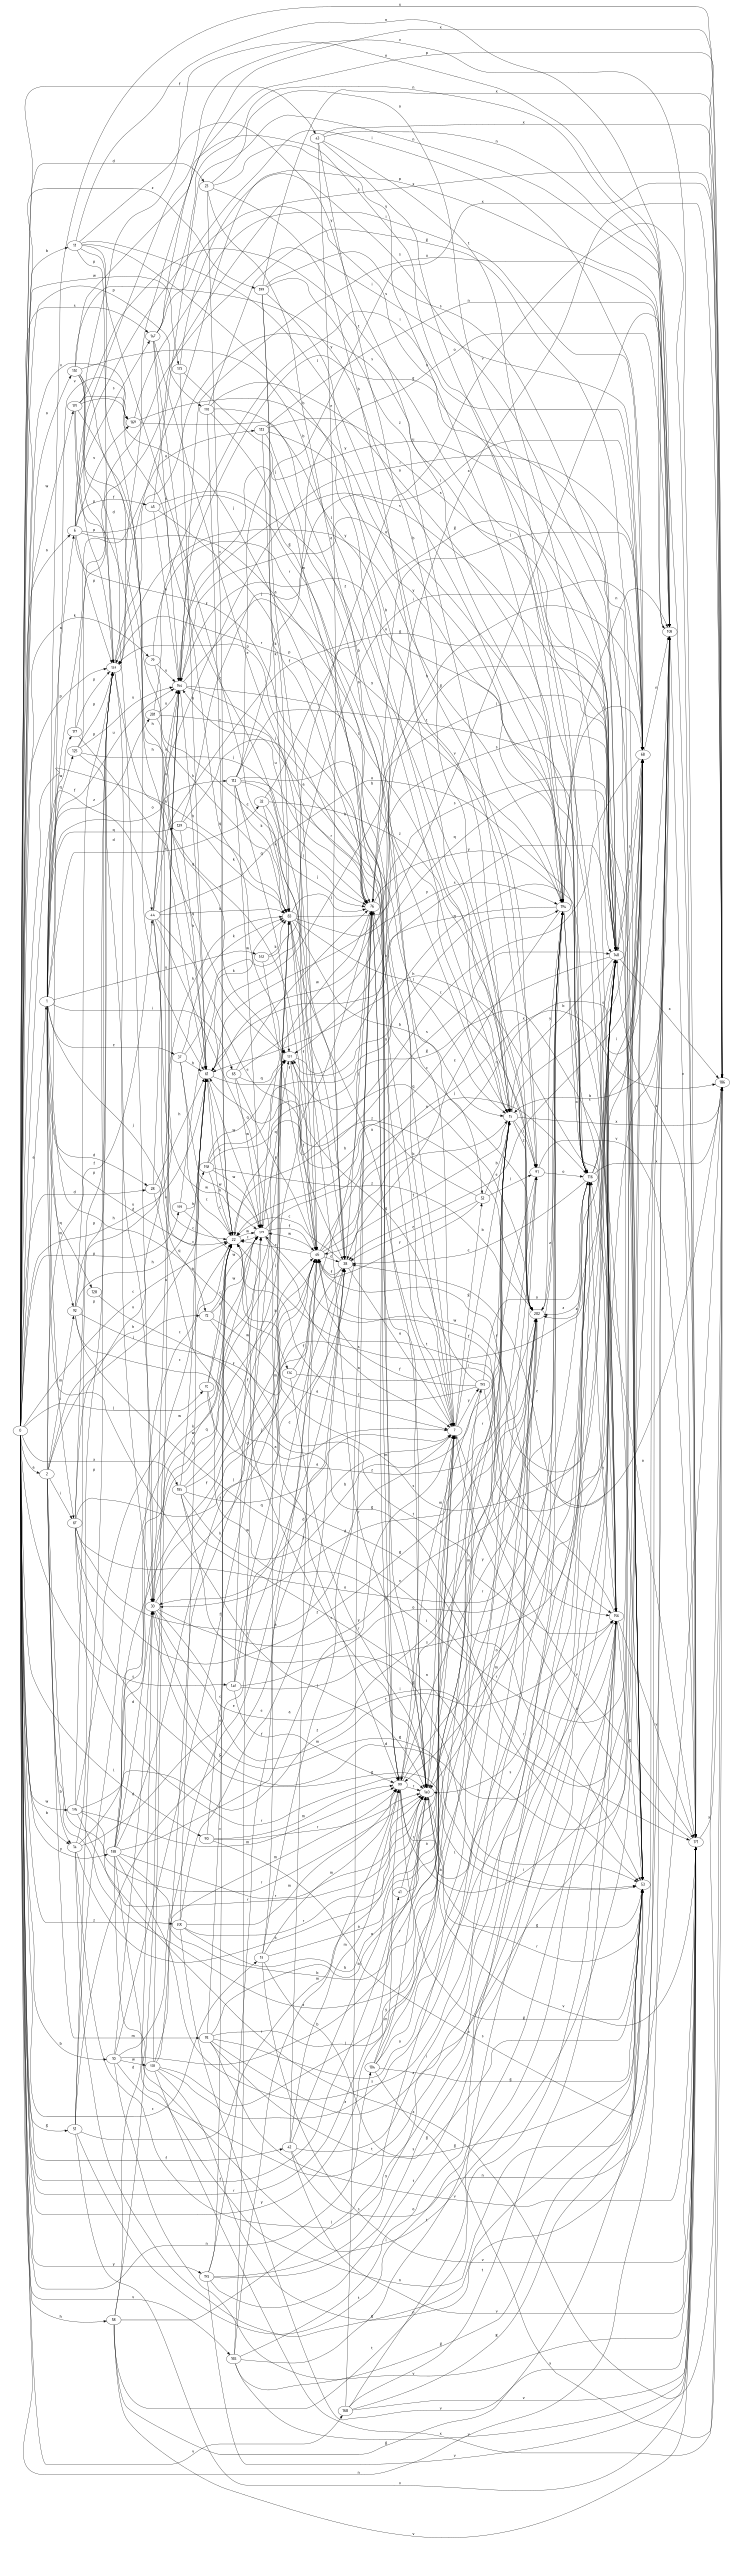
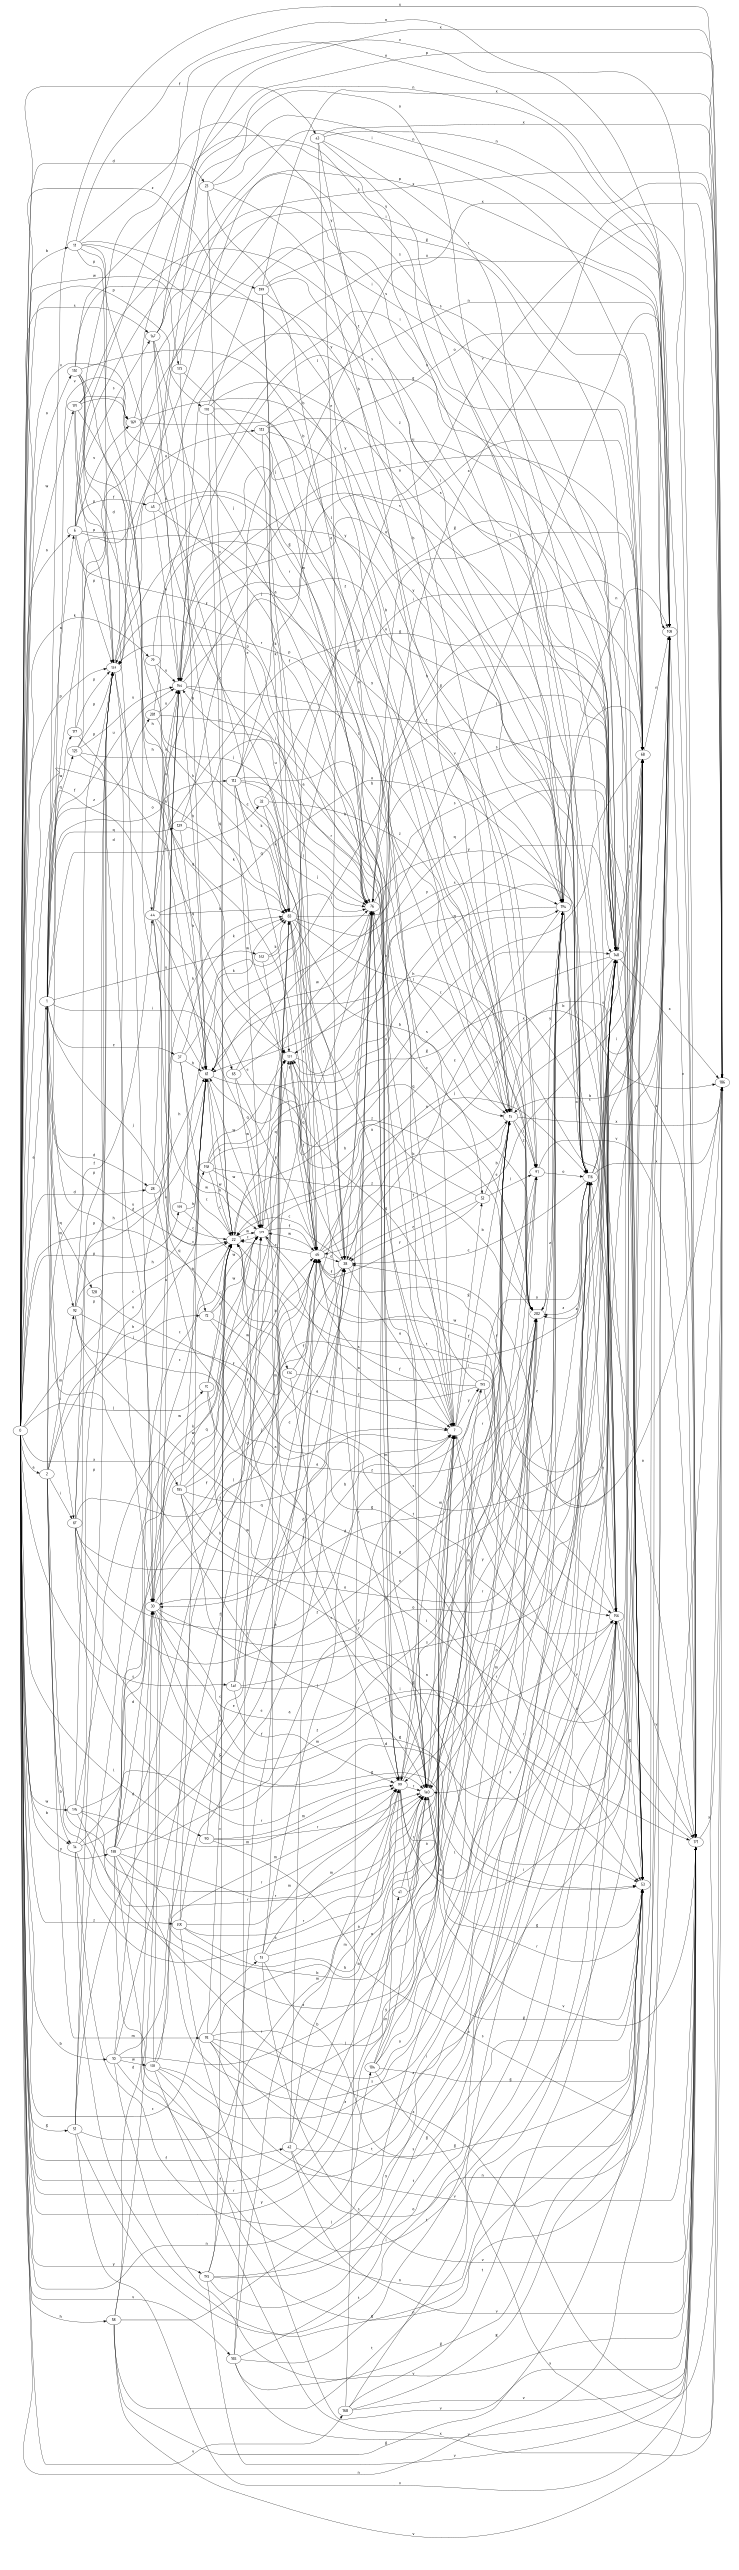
(266, 1082) -> (304, 1128)
